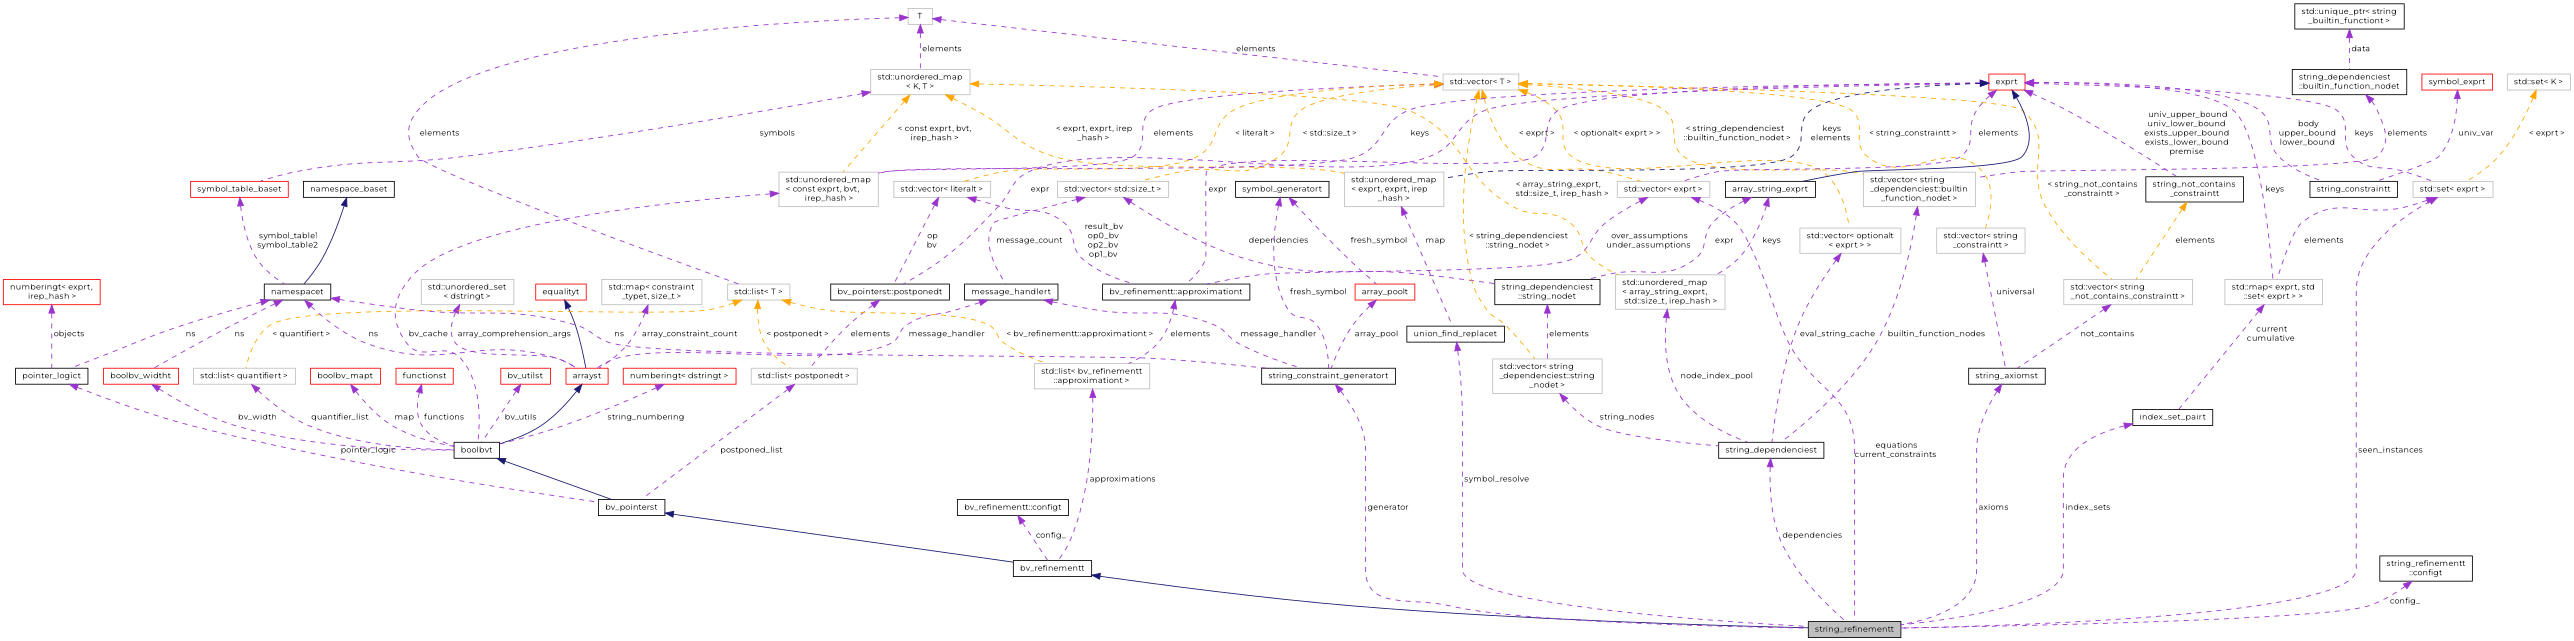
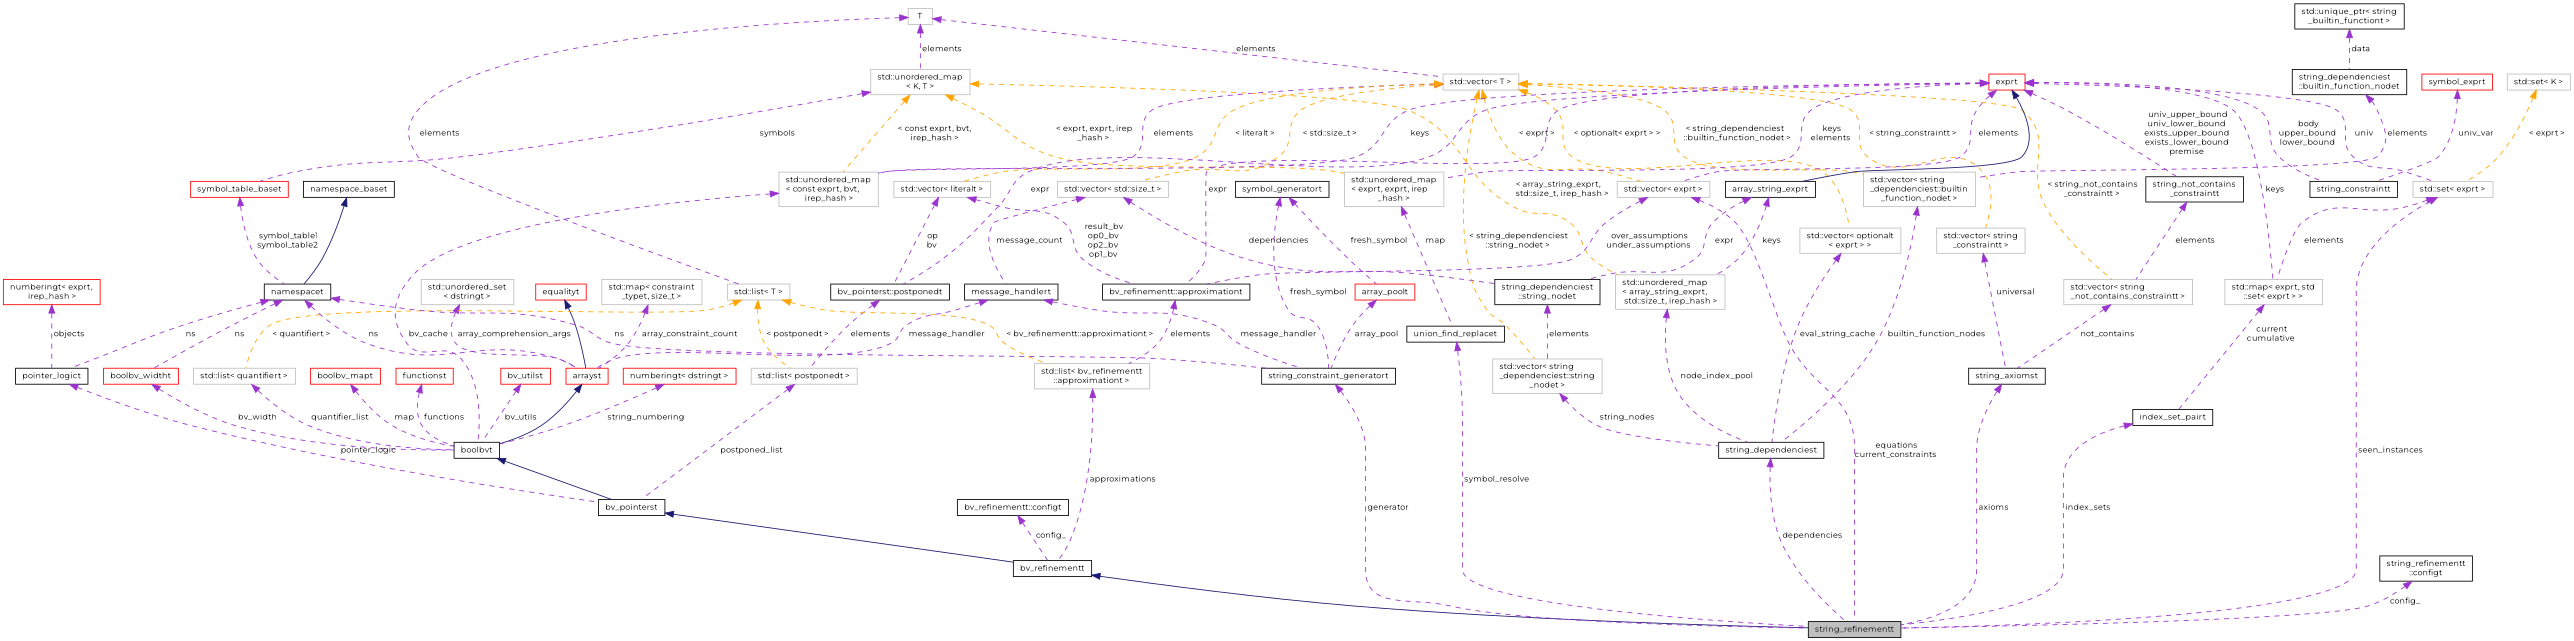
(2363, 133) -> (2363, 133)
(1798, 149) -> (1798, 149)
(2159, 244) -> (2159, 244)
